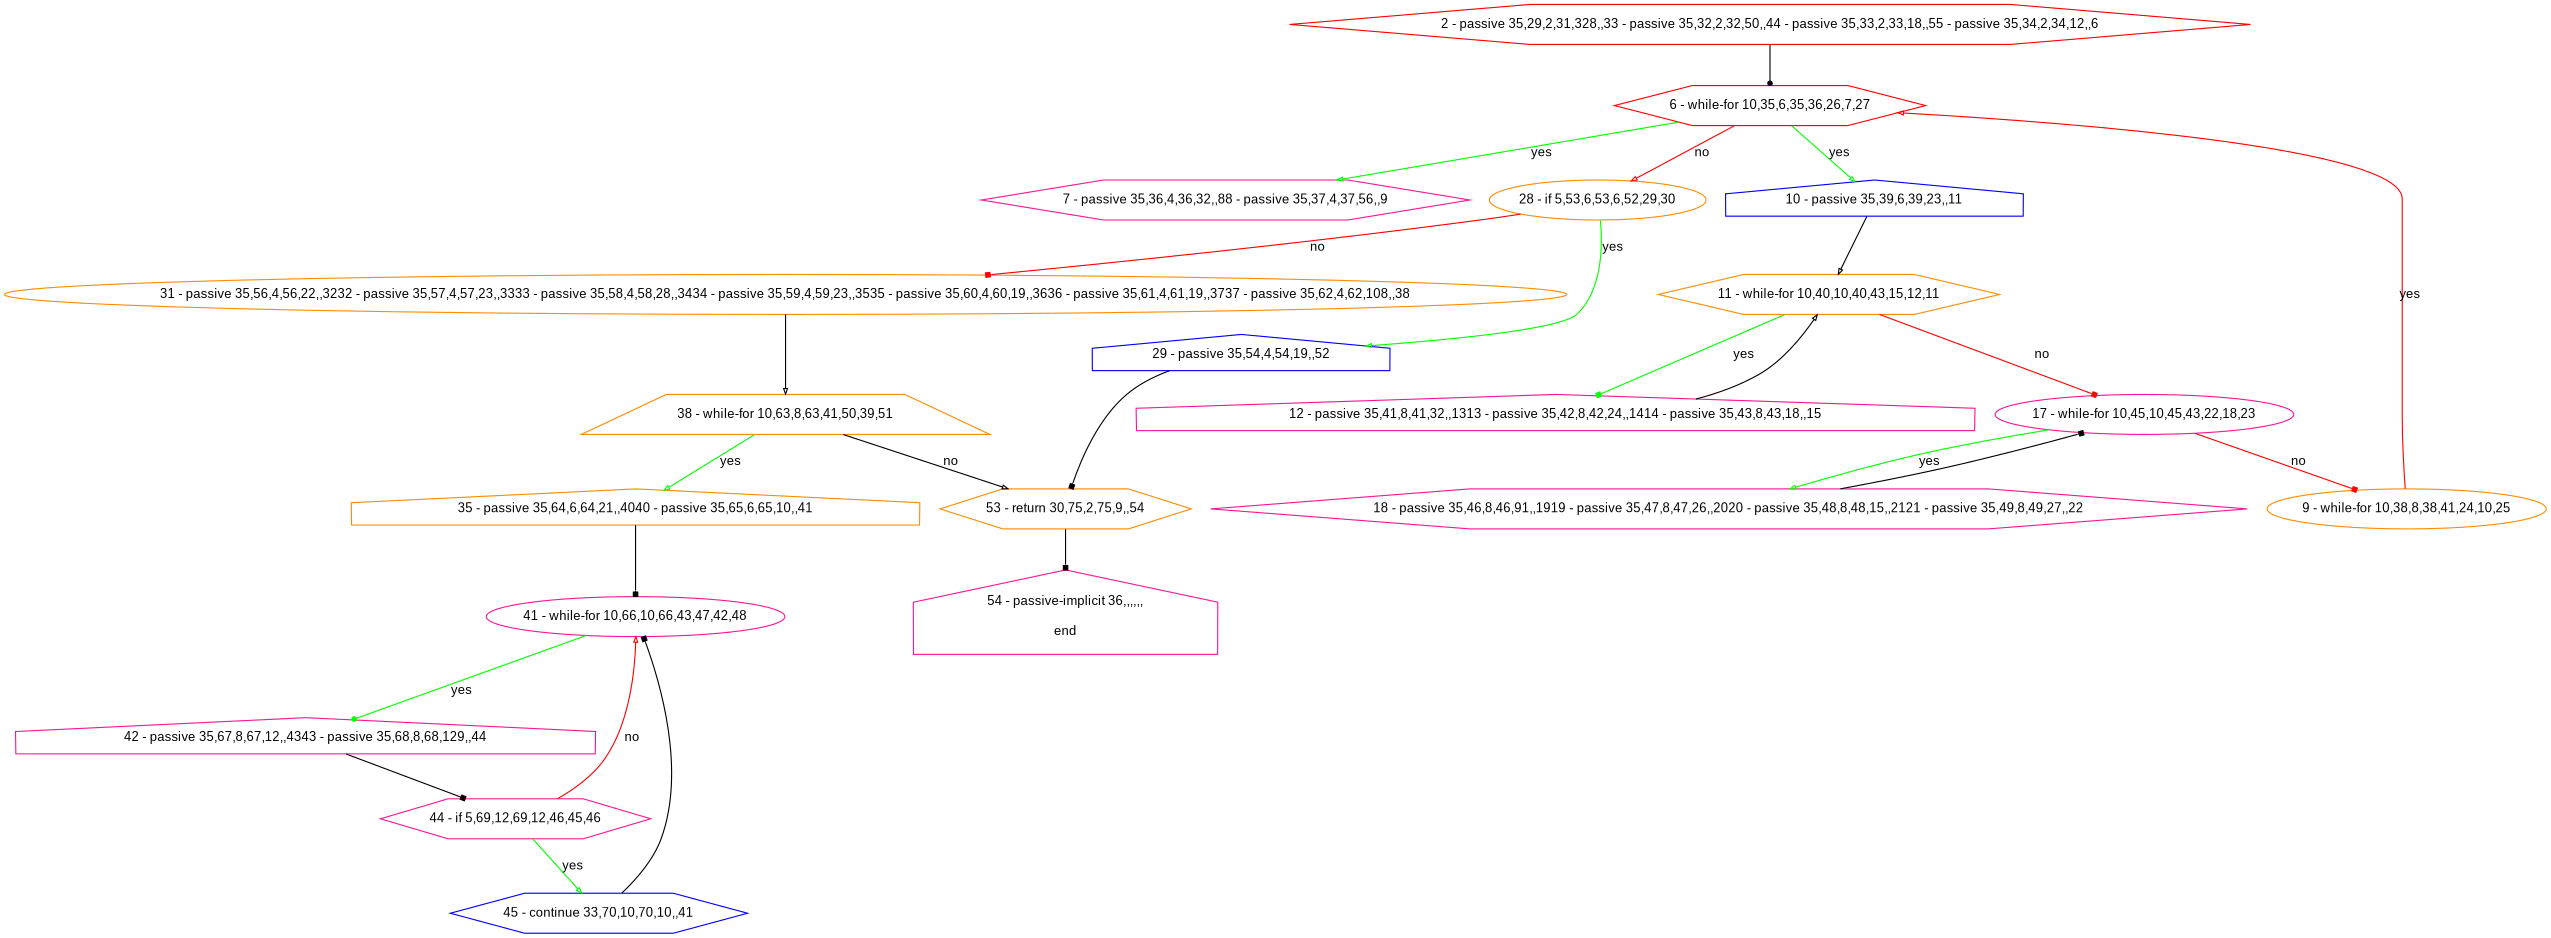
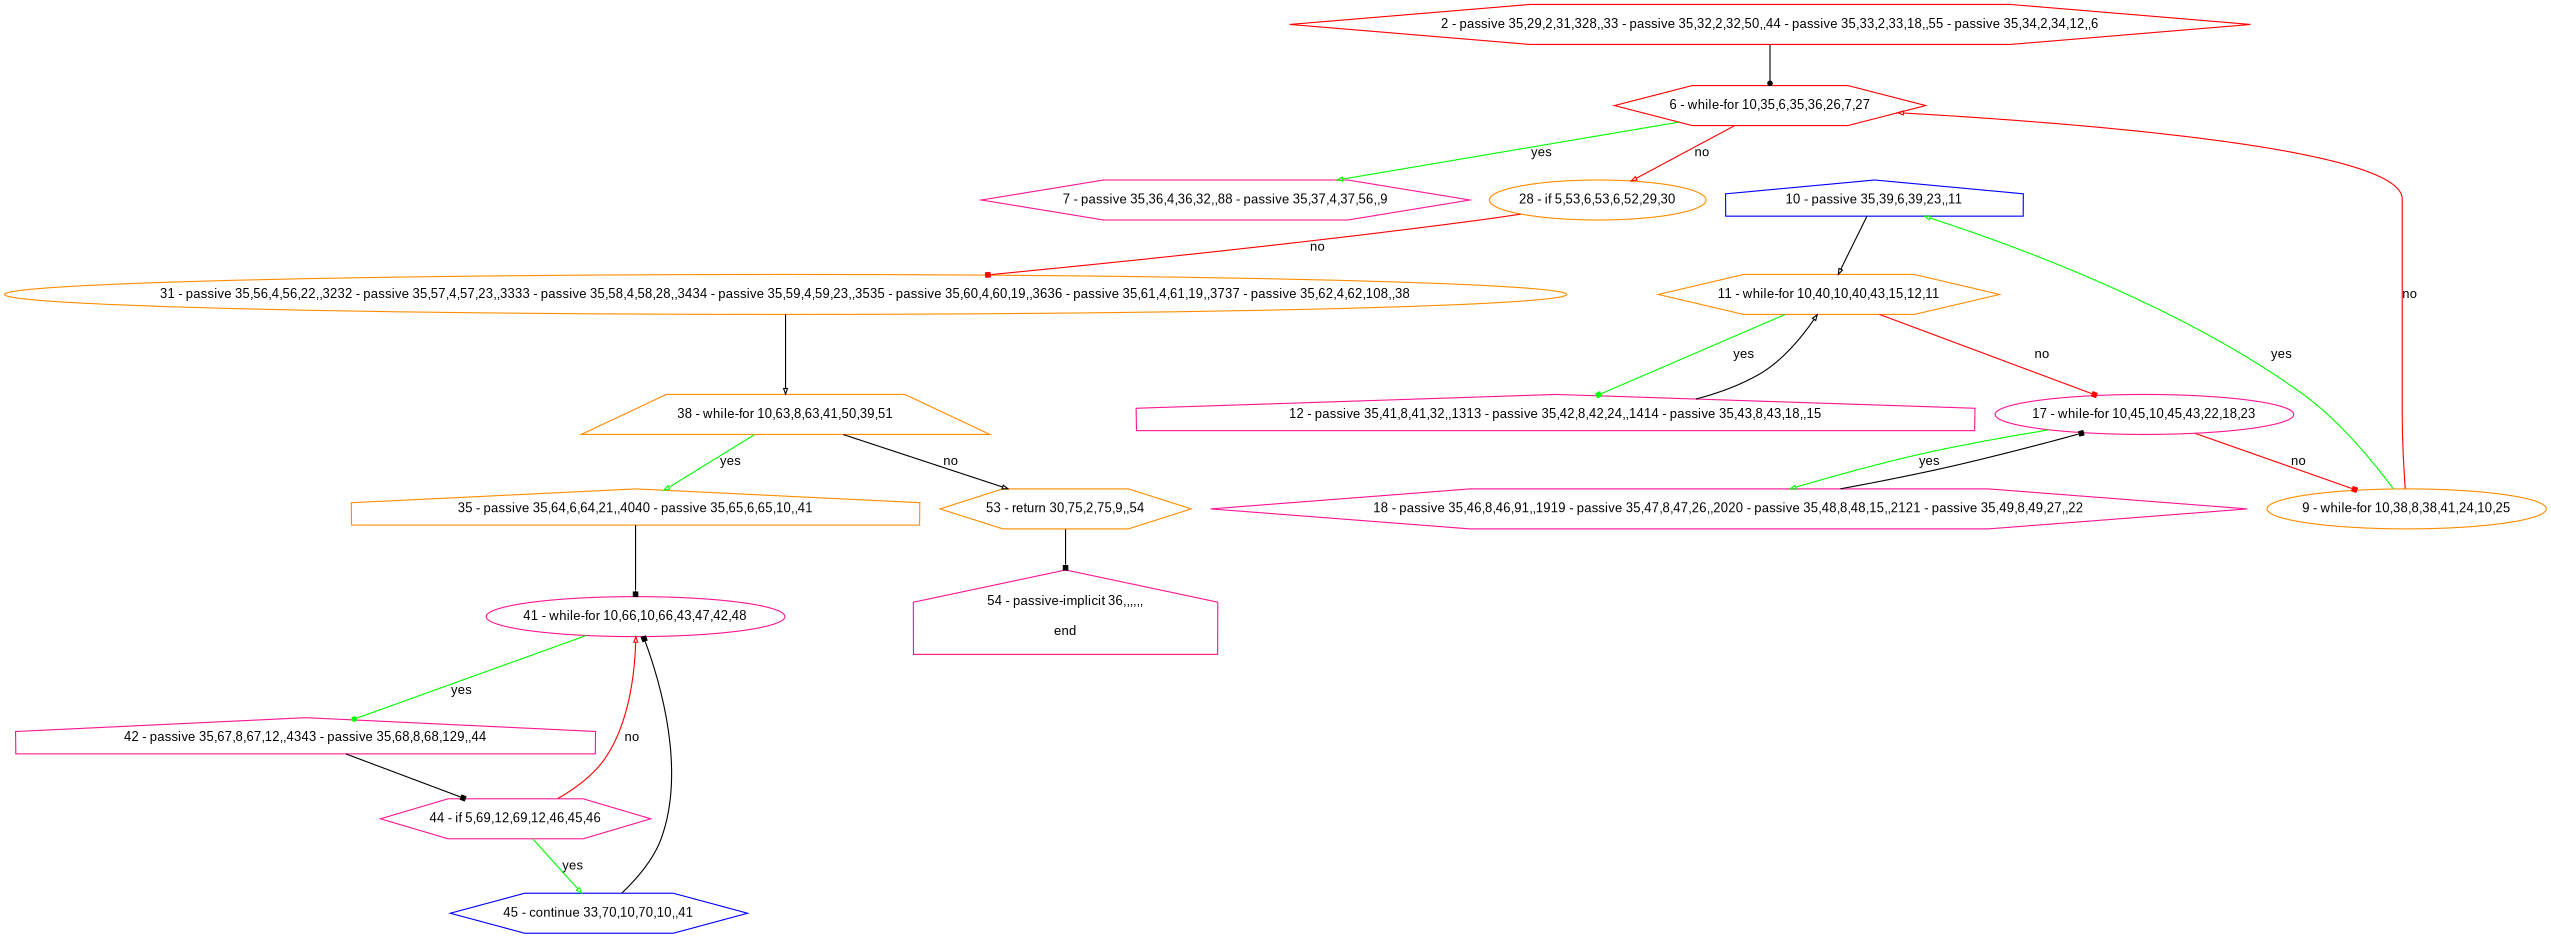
(1821, 152) -> (2182, 321)
(2410, 294) -> (2410, 294)
(1241, 354) -> none
